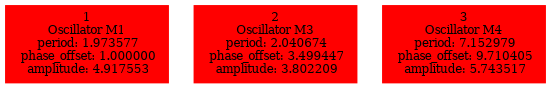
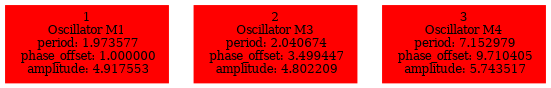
(276, 70) -> (276, 70)
